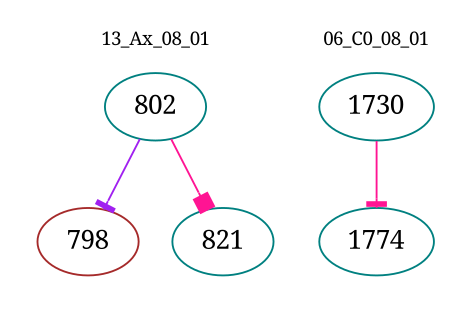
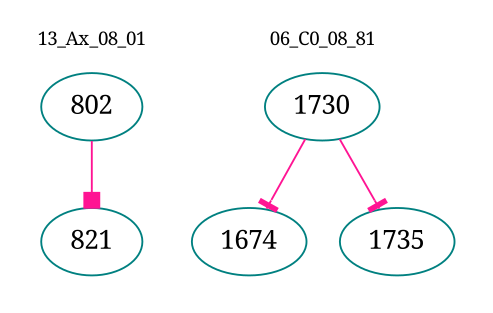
(377, 40) -> (323, 40)
(88, 242) -> none
(377, 242) -> (249, 242)
none -> (397, 242)
